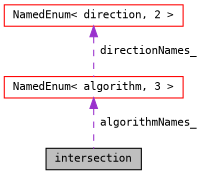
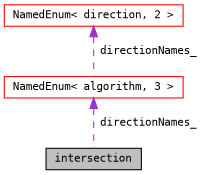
(146, 123) -> (146, 123)
